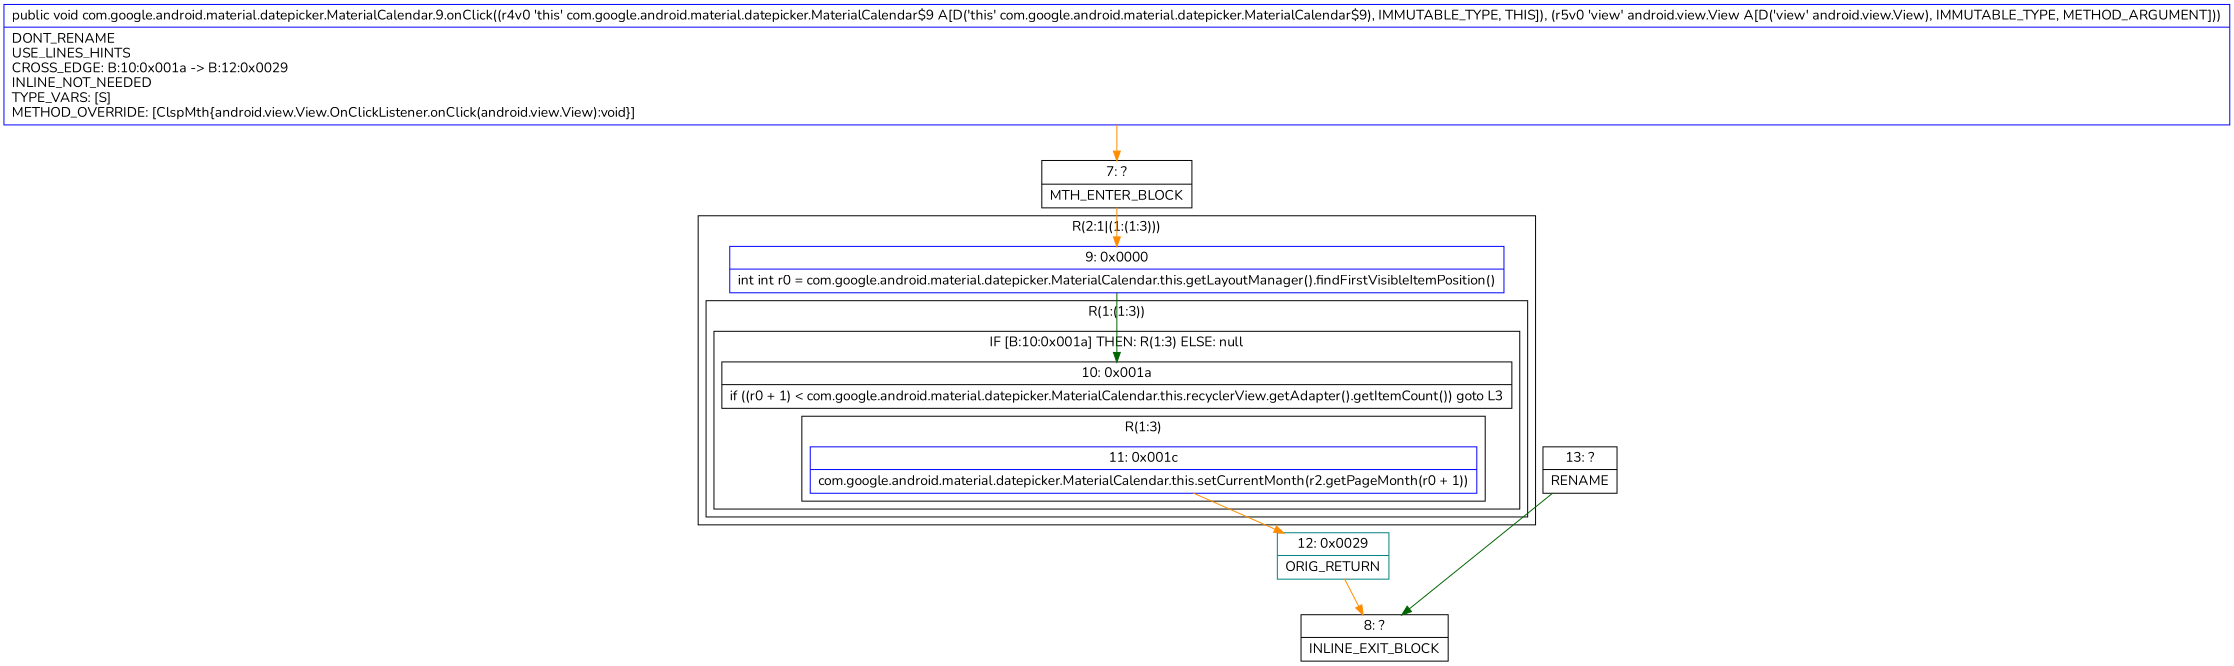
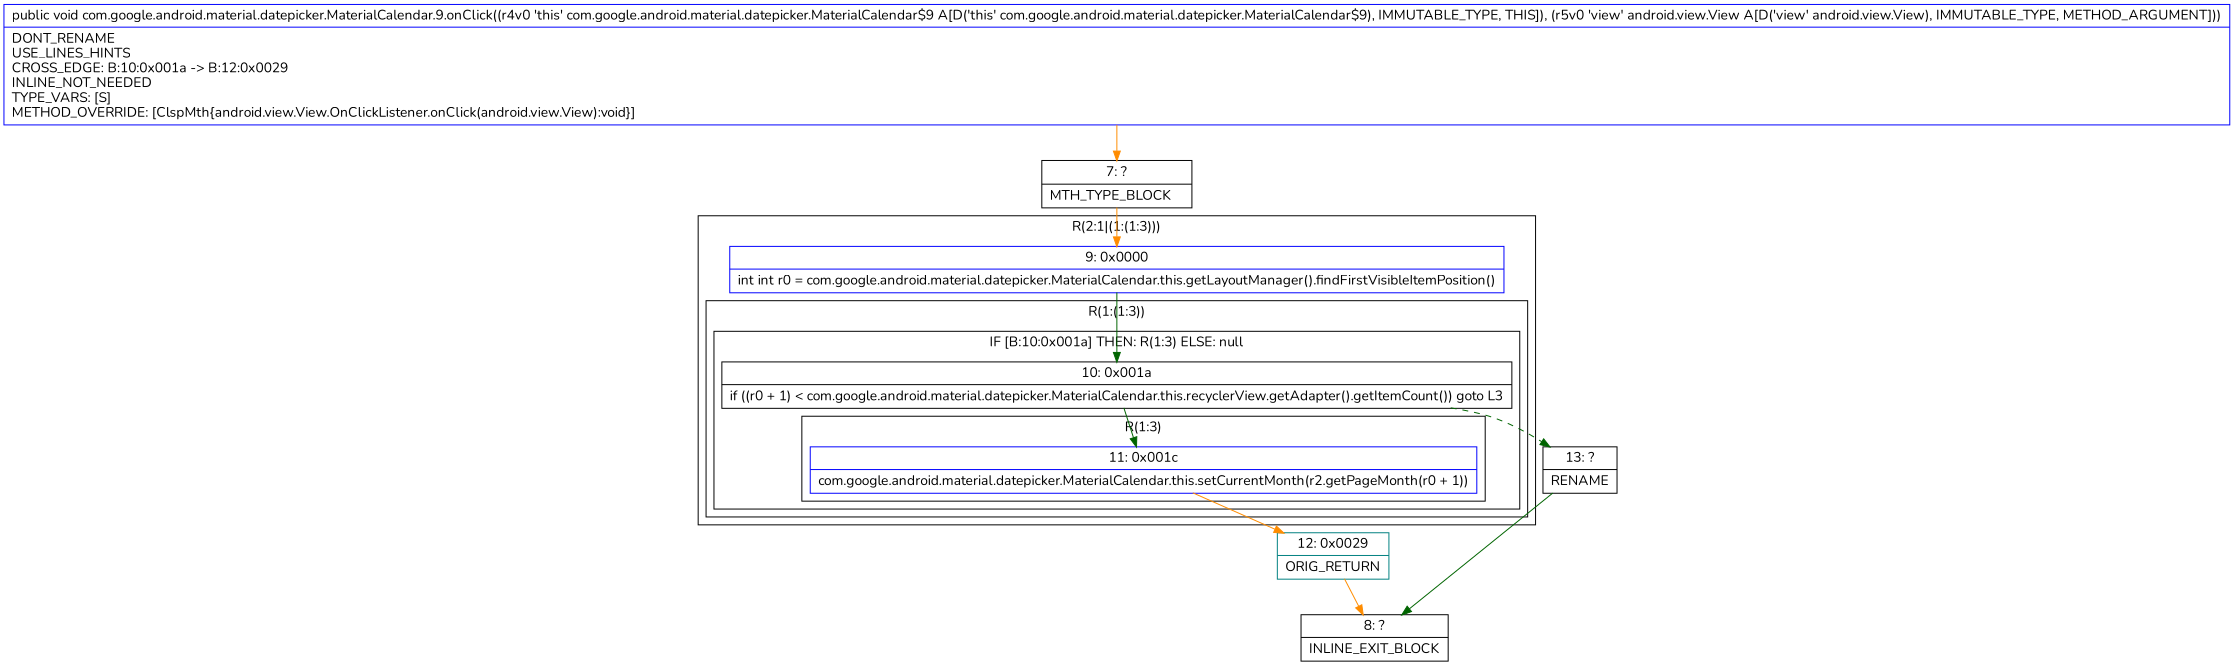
(1117, 196) -> (1111, 196)
none -> (1498, 419)
none -> (1129, 423)
